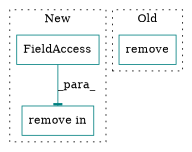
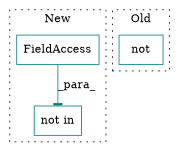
(148, 50) -> (141, 50)
(58, 121) -> (58, 121)
